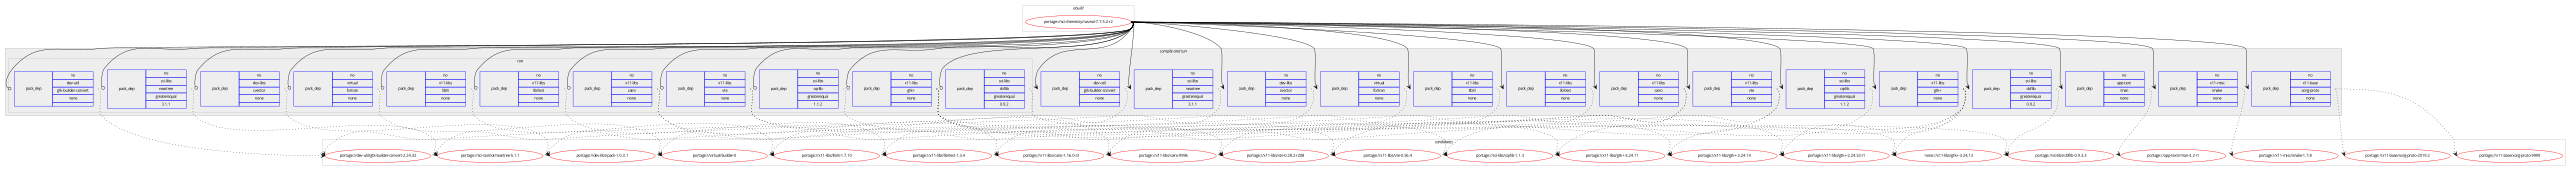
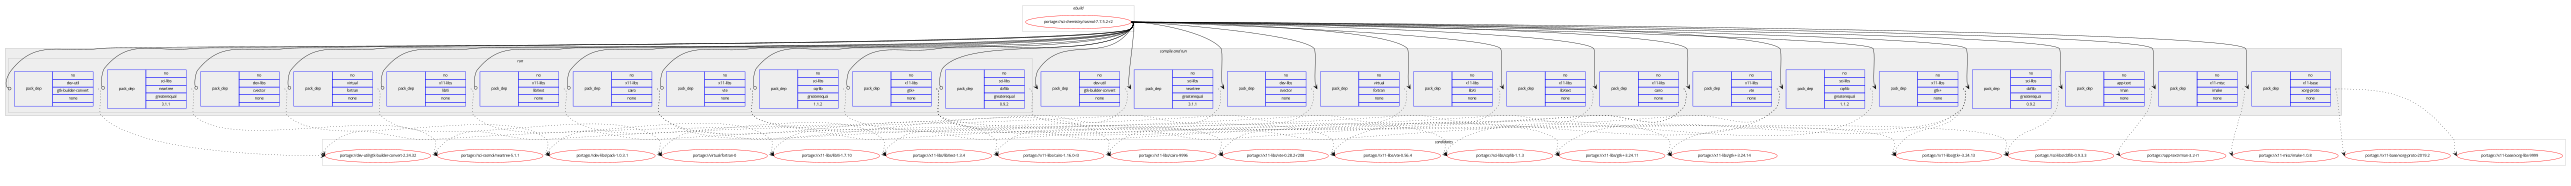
(715, 156) -> (715, 156)
(1837, 156) -> none
(1949, 156) -> (1949, 156)
(2285, 156) -> (2285, 156)
(2510, 156) -> (2510, 156)
